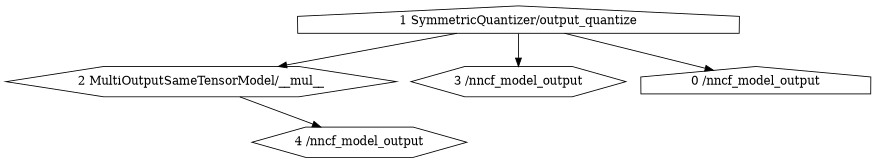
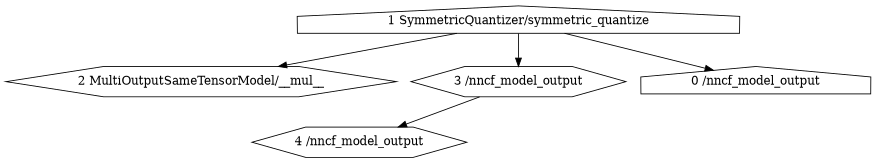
(518, 21) -> (518, 21)
(276, 110) -> (443, 110)
